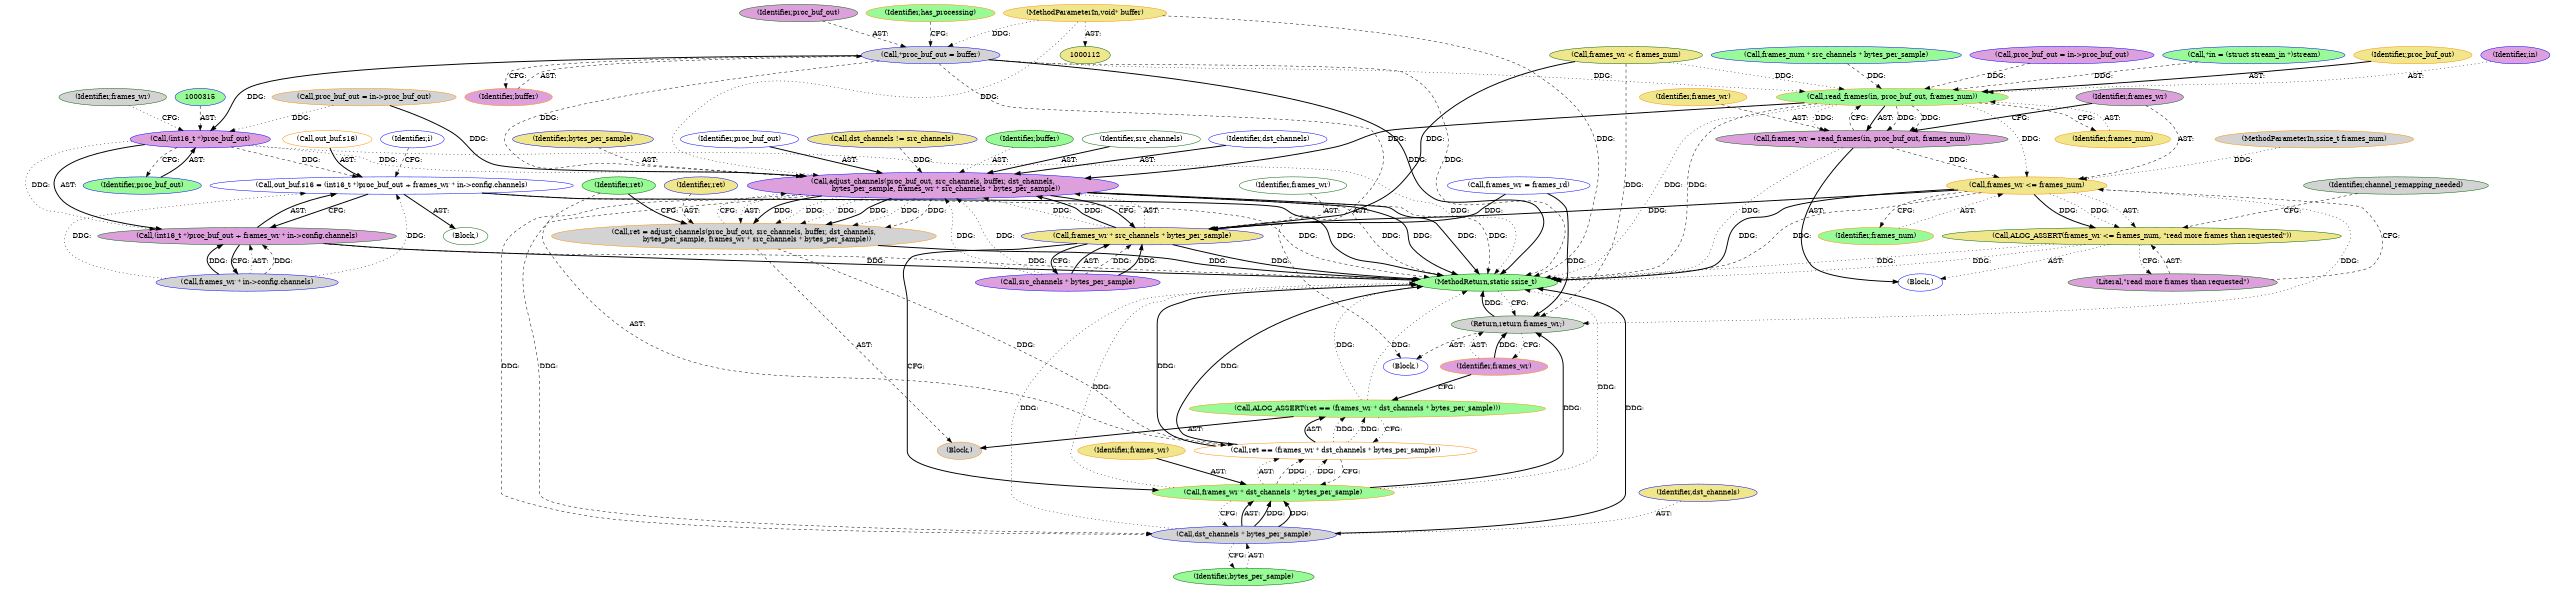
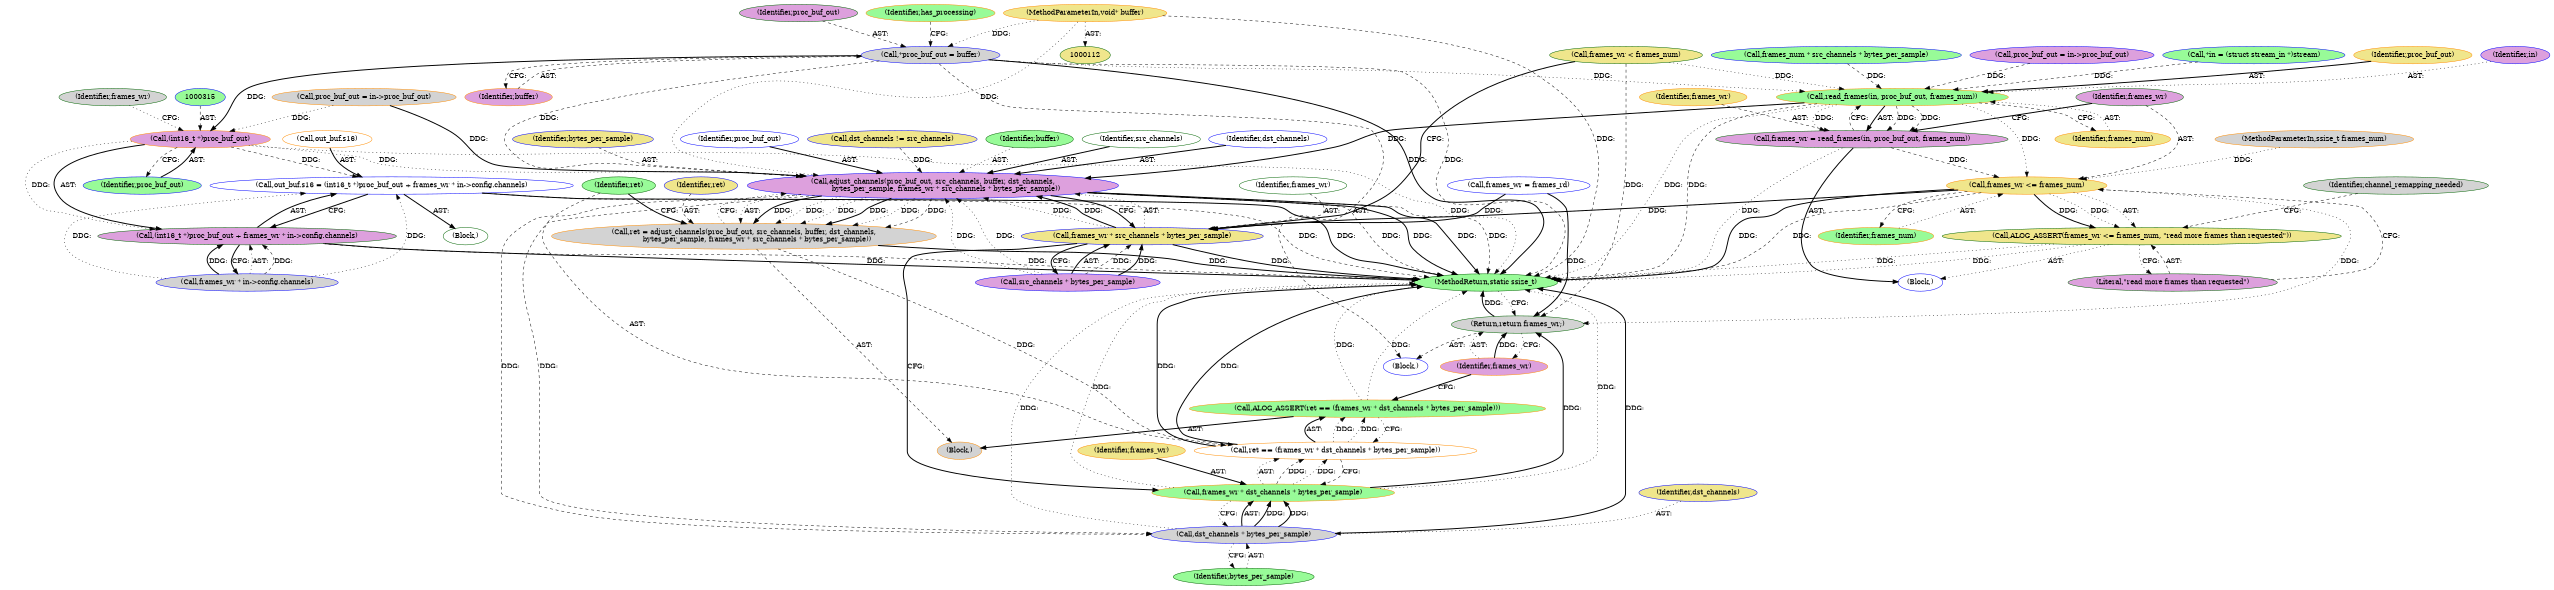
(200, 139) -> (200, 139)
(412, 139) -> none
(1436, 139) -> (1436, 139)
